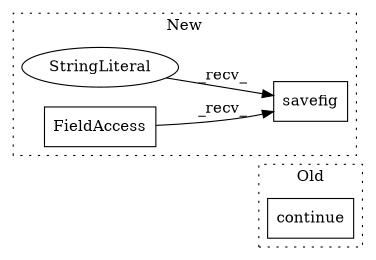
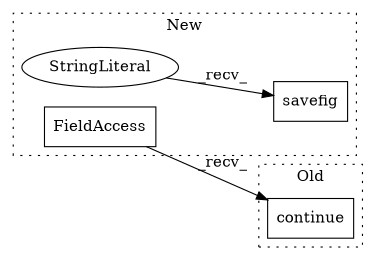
(210, 122) -> (202, 171)
